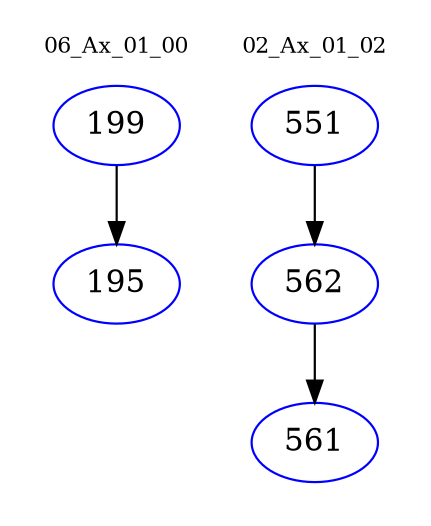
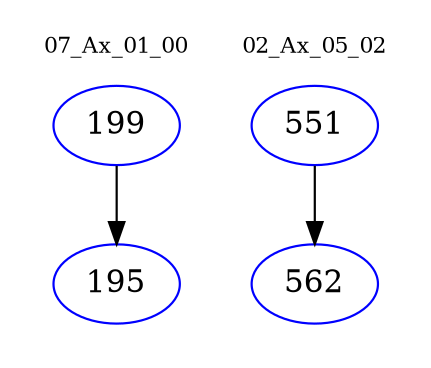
(117, 47) -> (117, 47)
(315, 47) -> (315, 47)
(315, 442) -> none
